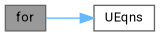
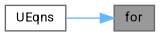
(63, 18) -> (83, 18)
